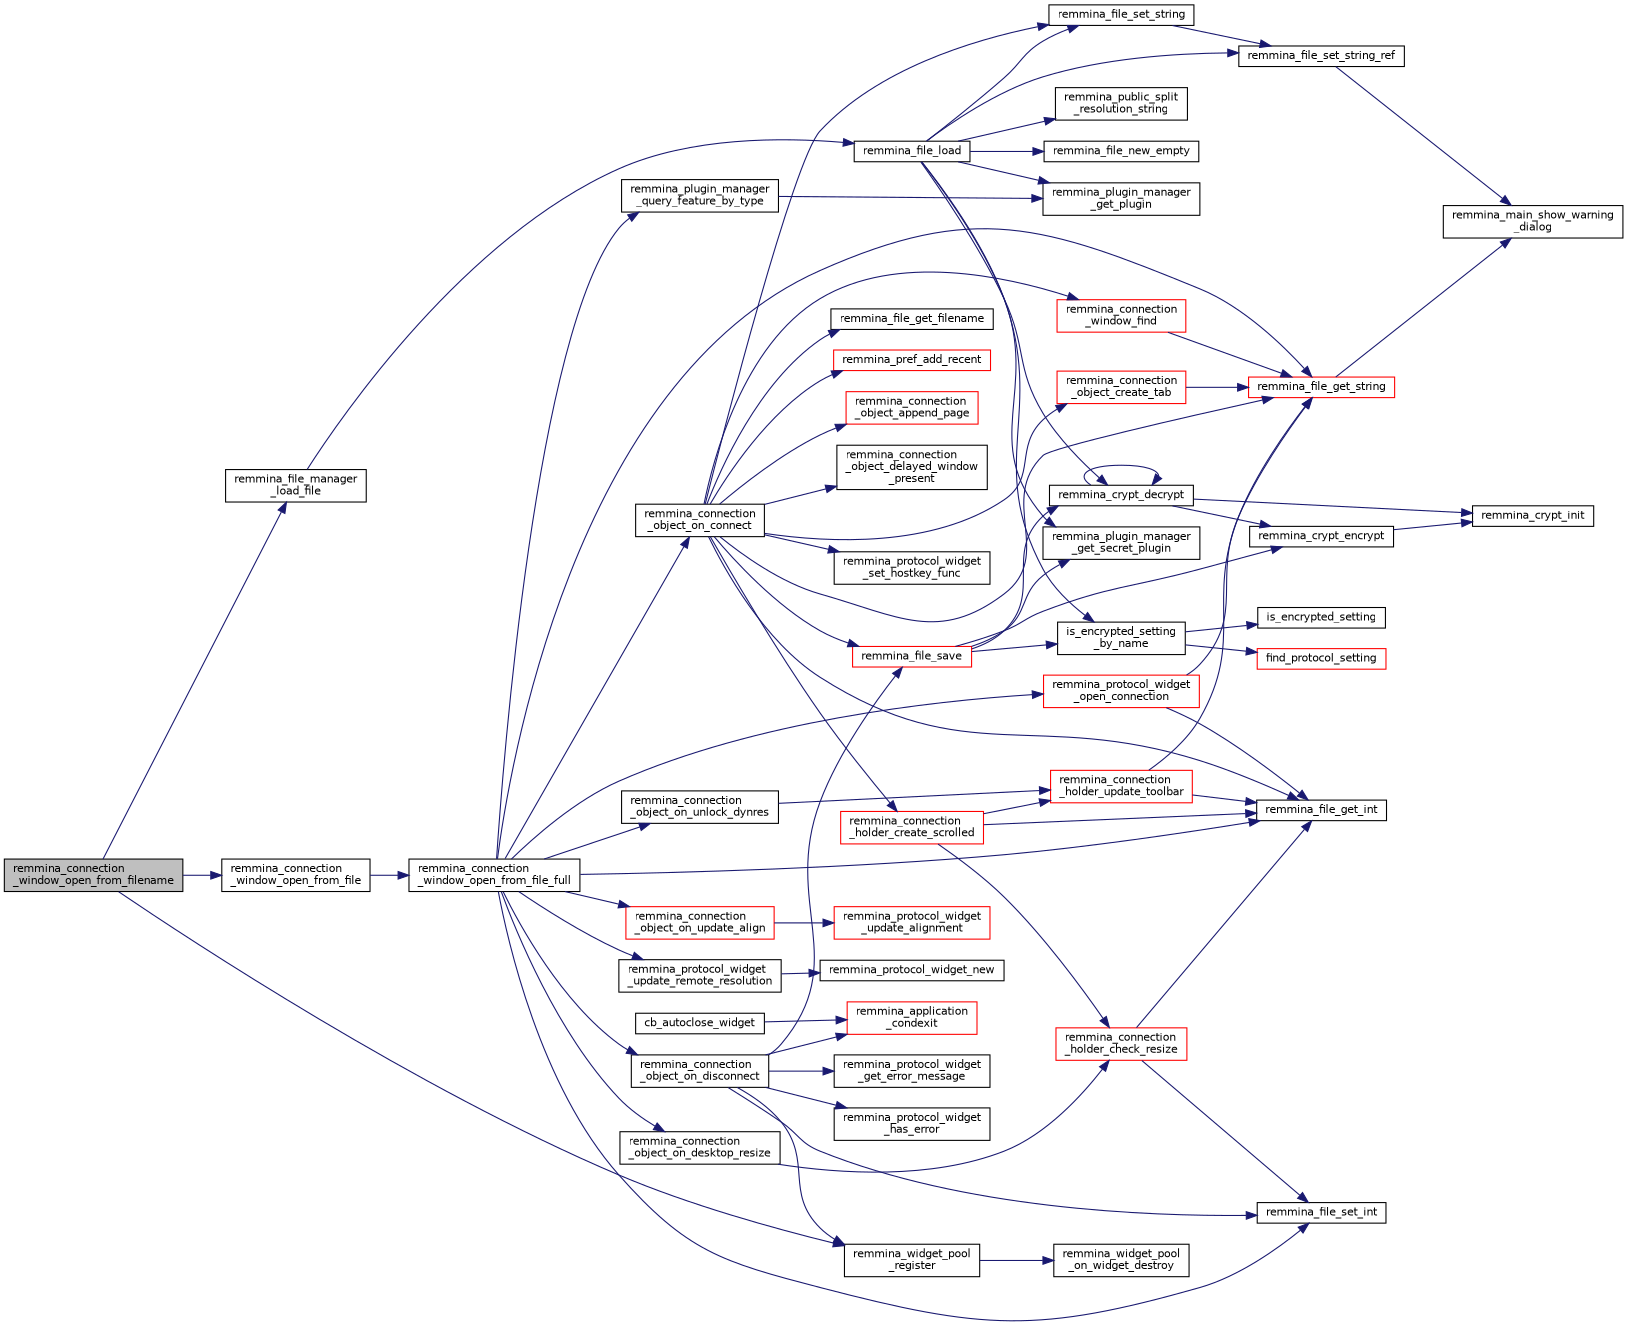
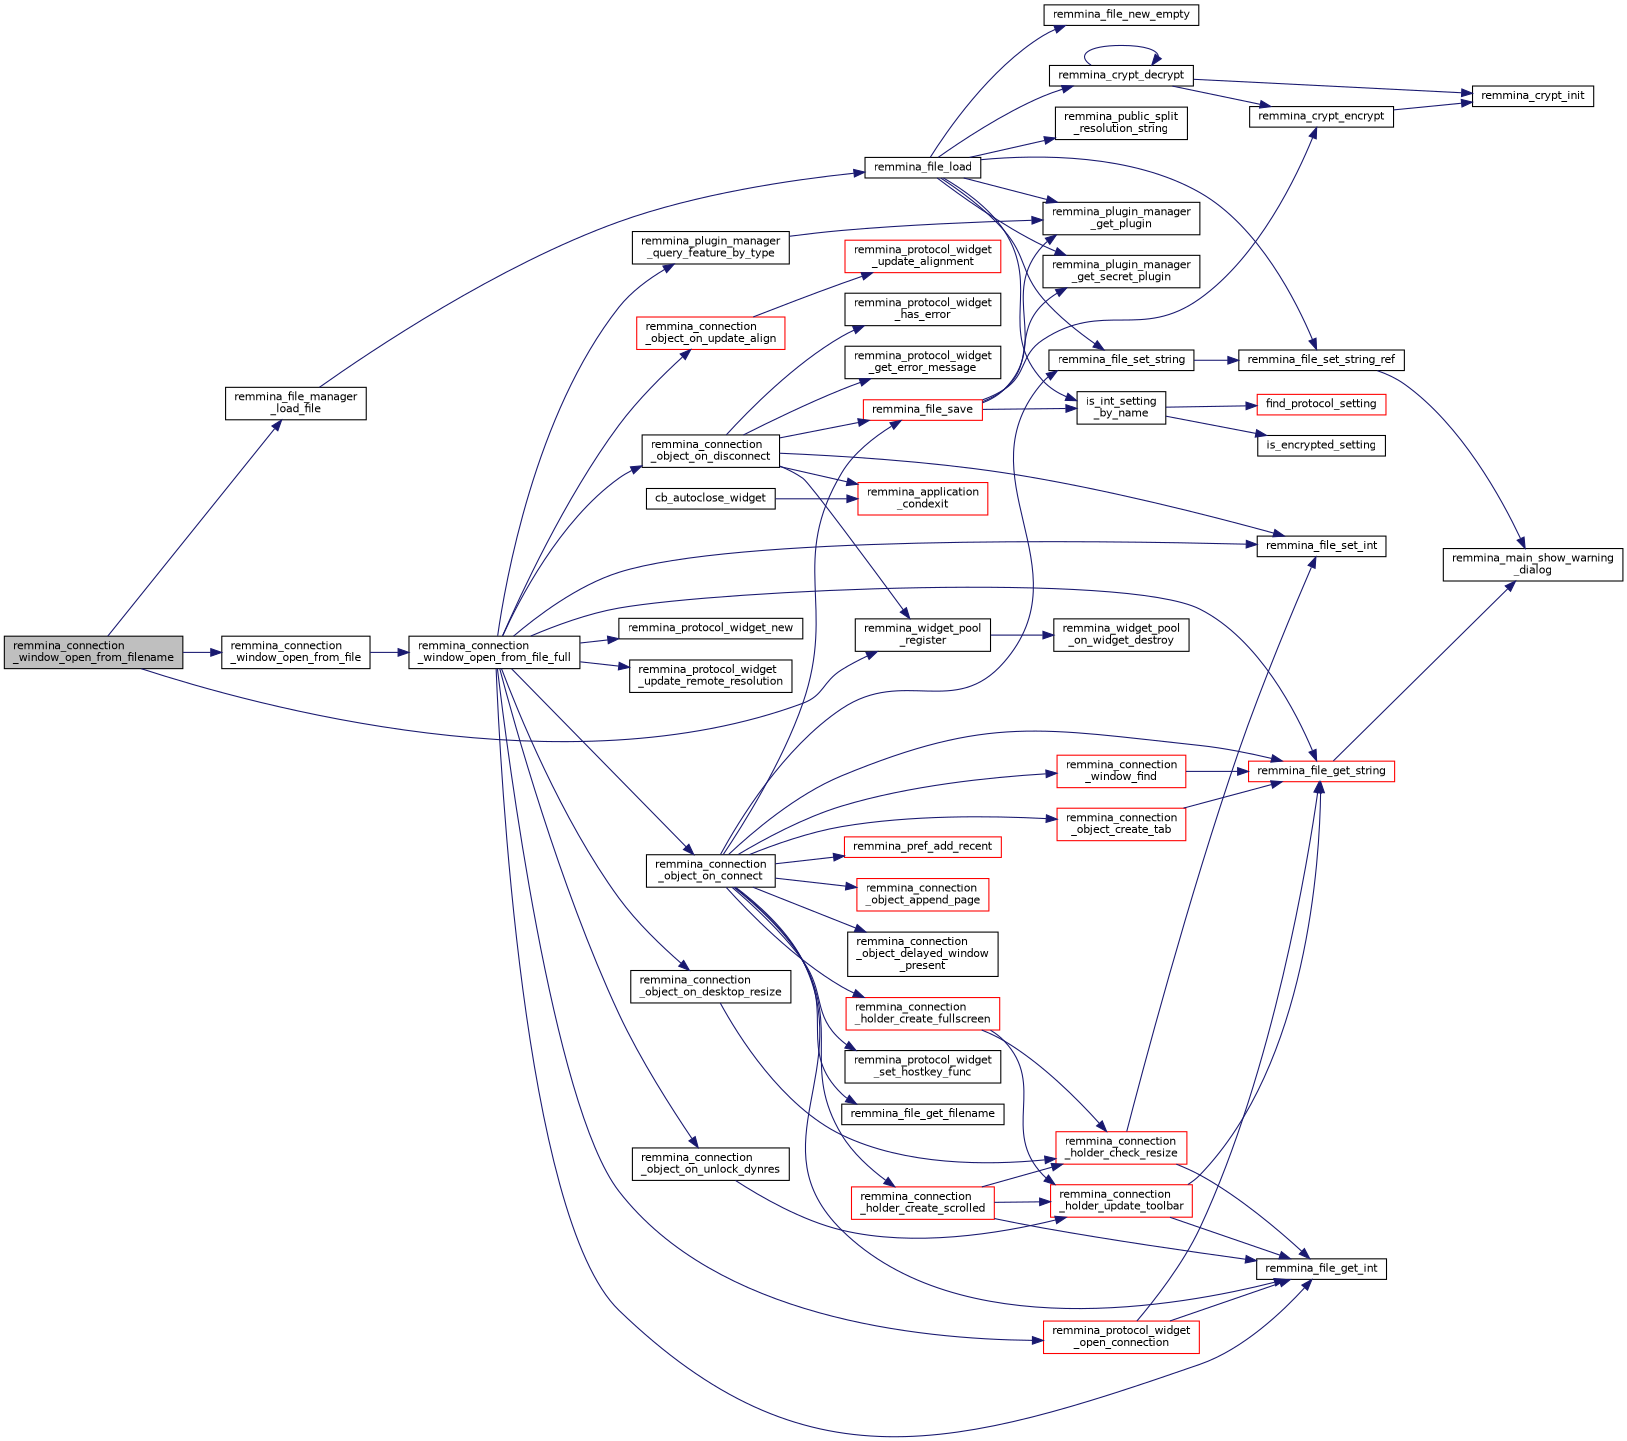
(1023, 588) -> (1025, 328)
(1121, 638) -> (1121, 408)
(795, 974) -> (594, 642)
none -> (923, 1014)
